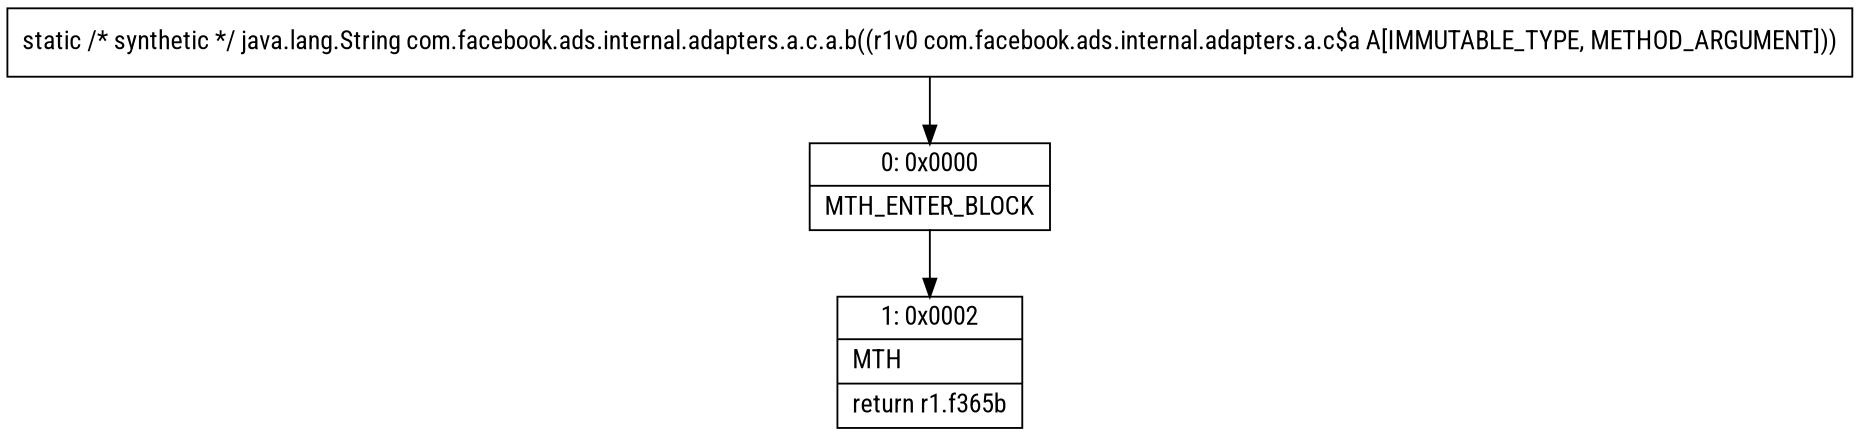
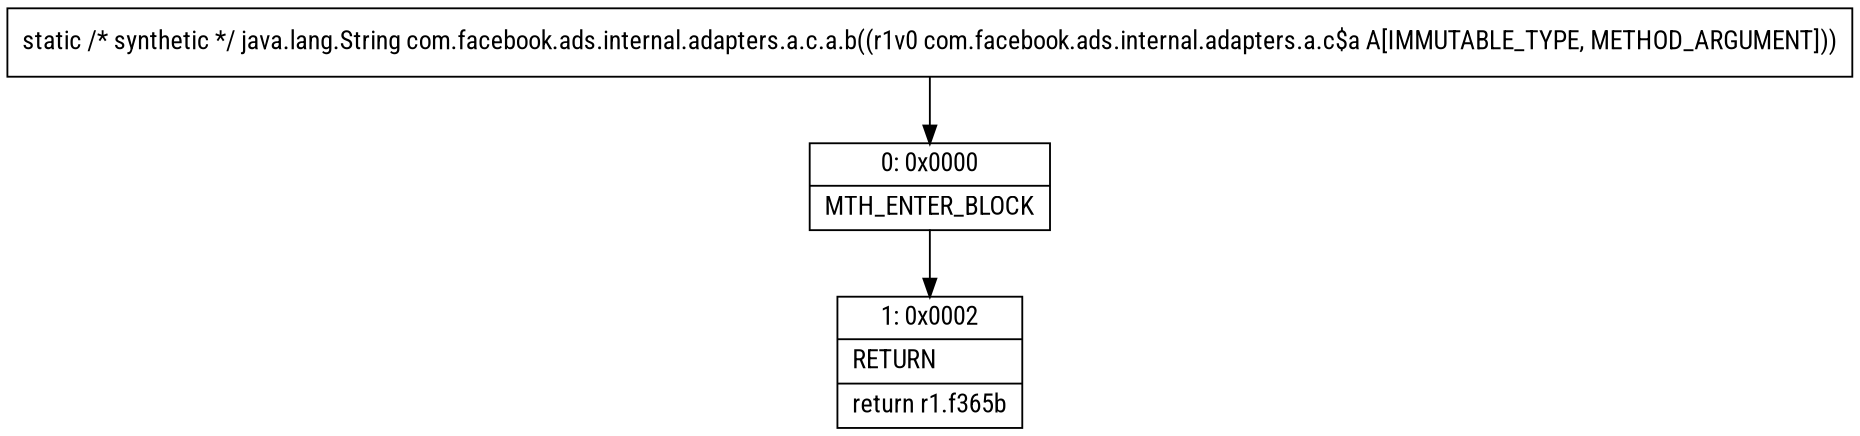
(878, 360) -> (895, 360)
